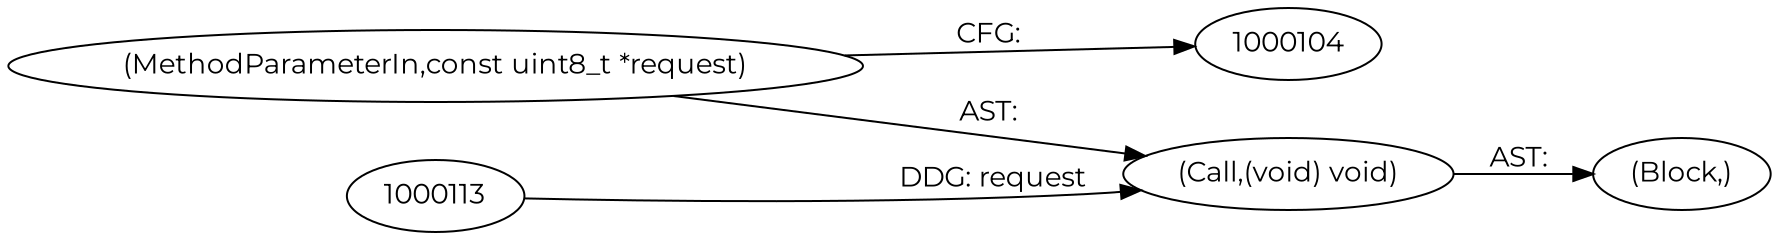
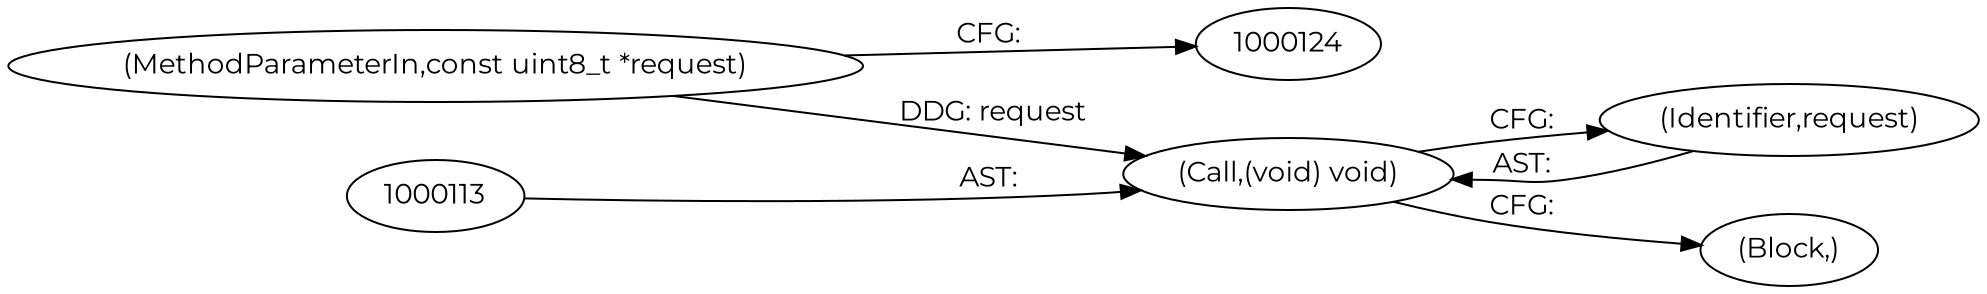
(1288, 44) -> (1288, 44)
(993, 113) -> (993, 113)
none -> (1789, 120)
(1524, 159) -> (1526, 207)
(993, 179) -> (993, 179)
